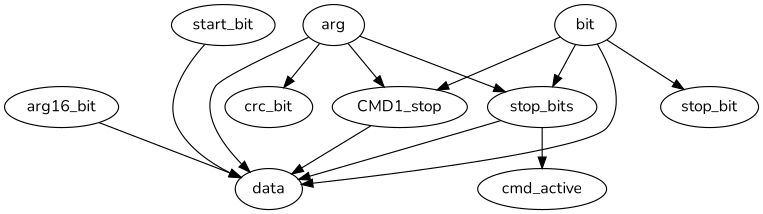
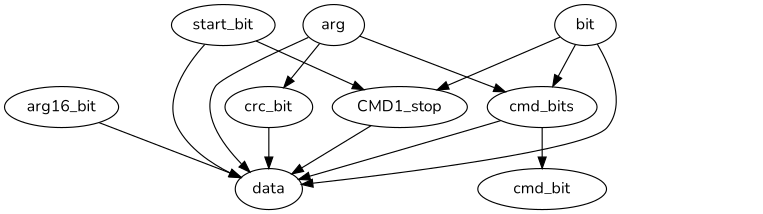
(362, 61) -> (297, 60)
(542, 107) -> (542, 107)
(710, 107) -> none
none -> (269, 142)
(542, 189) -> (542, 189)
